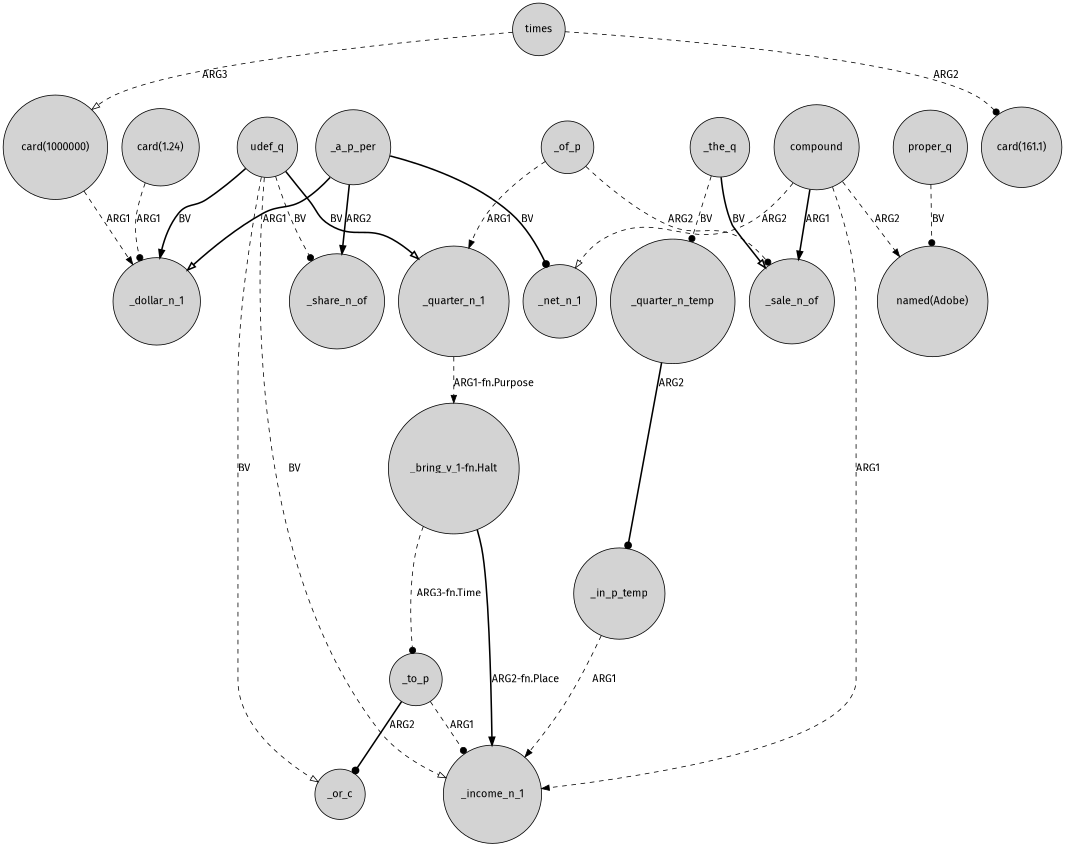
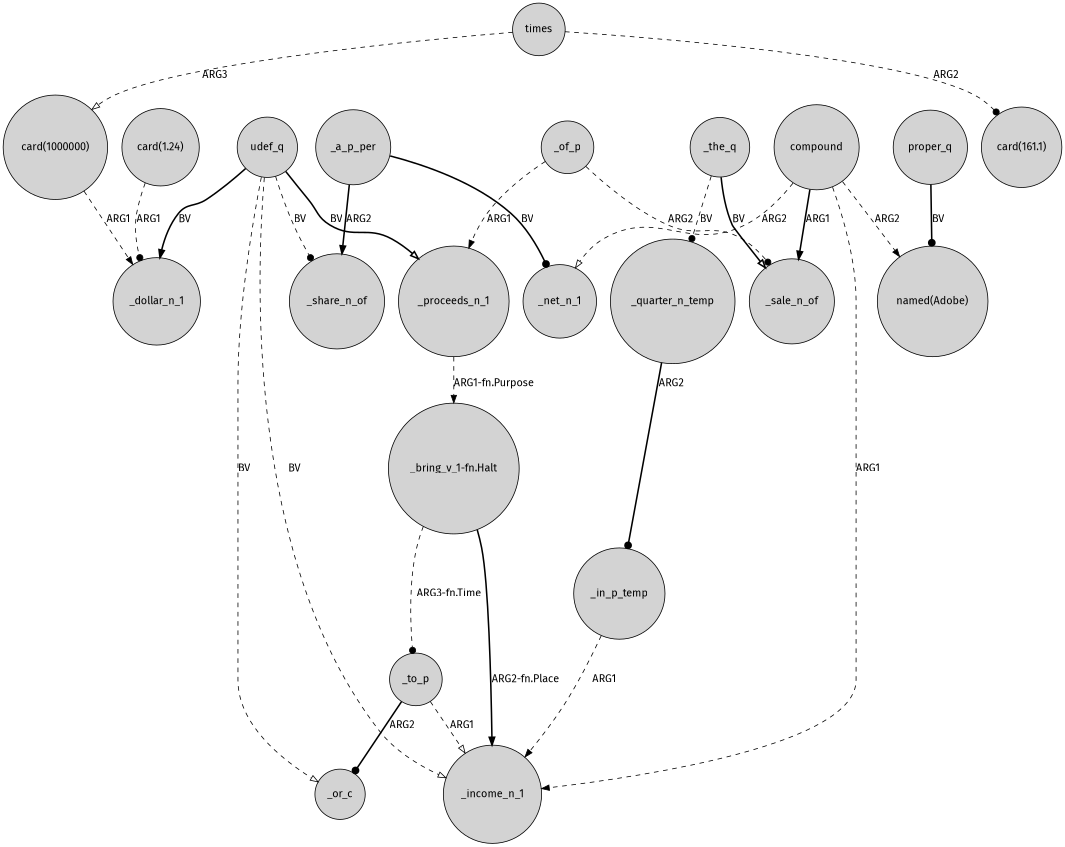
(270, 210) -> none
(931, 212) -> (931, 212)
(454, 301) -> (454, 301)
(446, 725) -> (446, 725)
